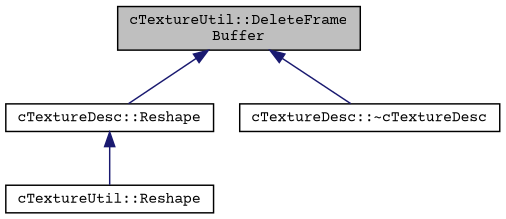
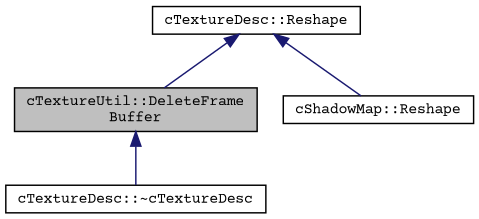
(162, 81) -> (196, 65)
(110, 199) -> (378, 110)
